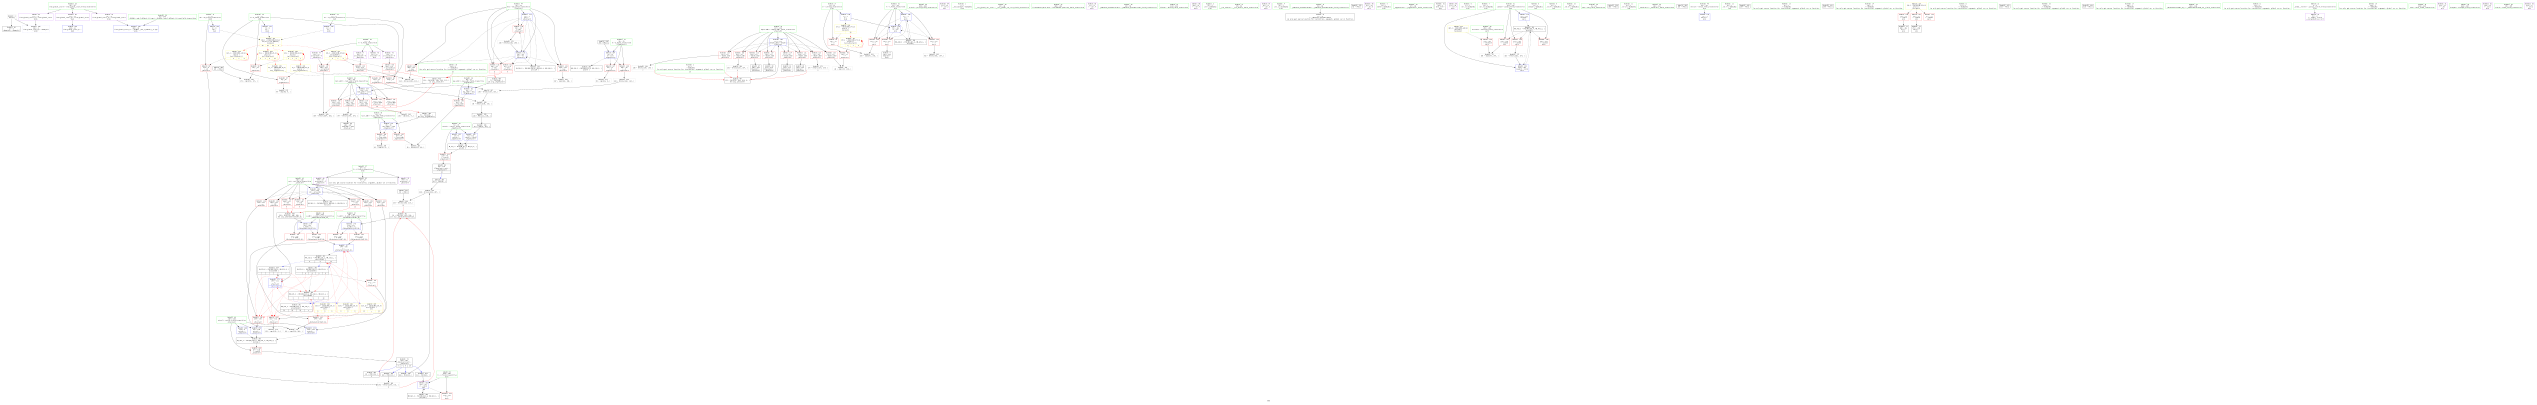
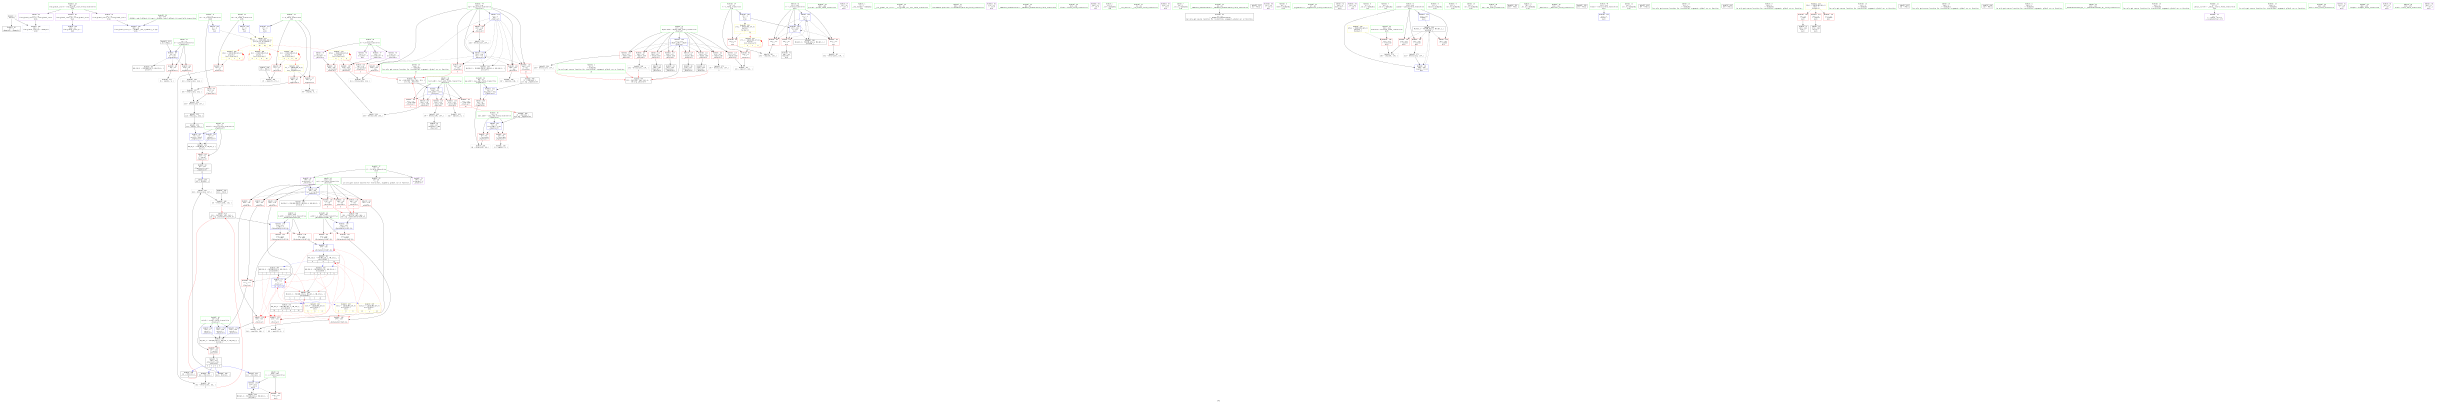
(277, 68) -> none
